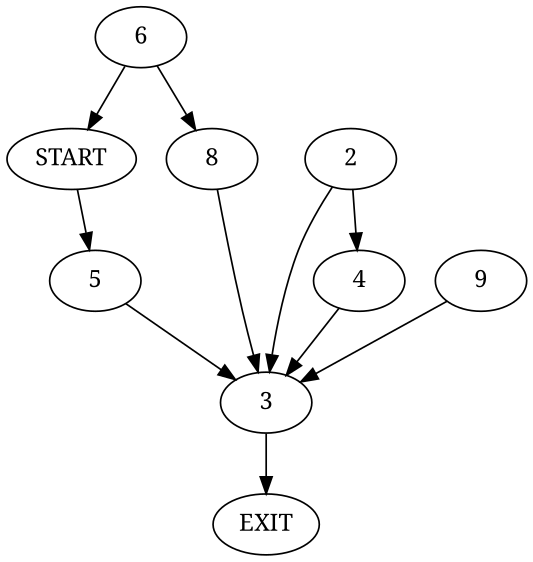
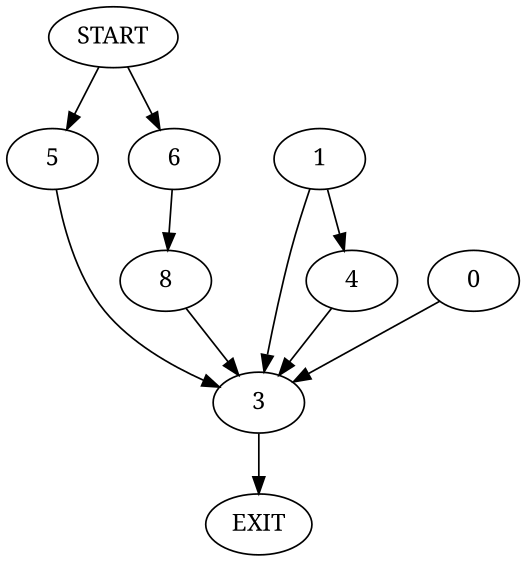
(111, 90) -> (140, 91)
(351, 159) -> (320, 159)
(481, 281) -> (474, 281)
